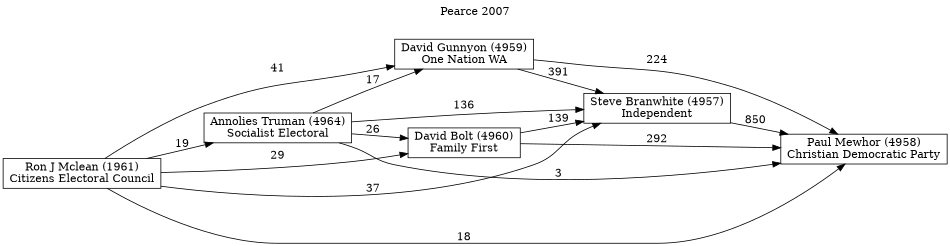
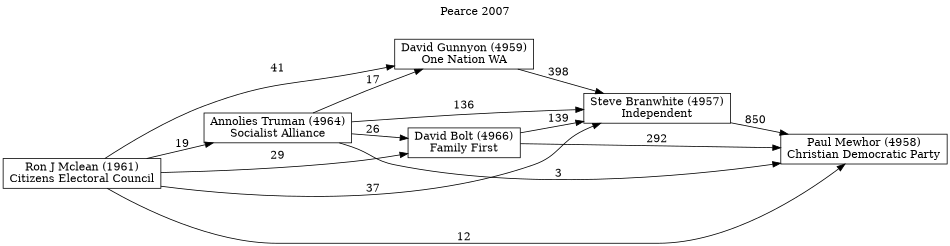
(559, 73) -> (559, 73)
(687, 75) -> none
(278, 128) -> (278, 128)
(464, 143) -> (464, 143)
(464, 237) -> (464, 237)
